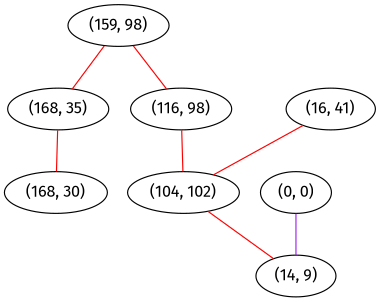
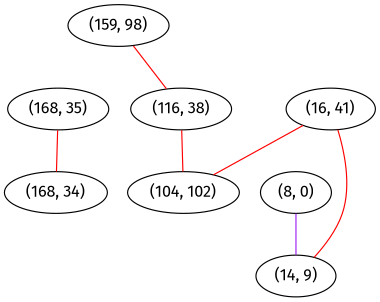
(88, 67) -> none
(181, 109) -> (181, 109)
(56, 193) -> (56, 193)
(296, 193) -> (296, 193)
(241, 235) -> (346, 198)
